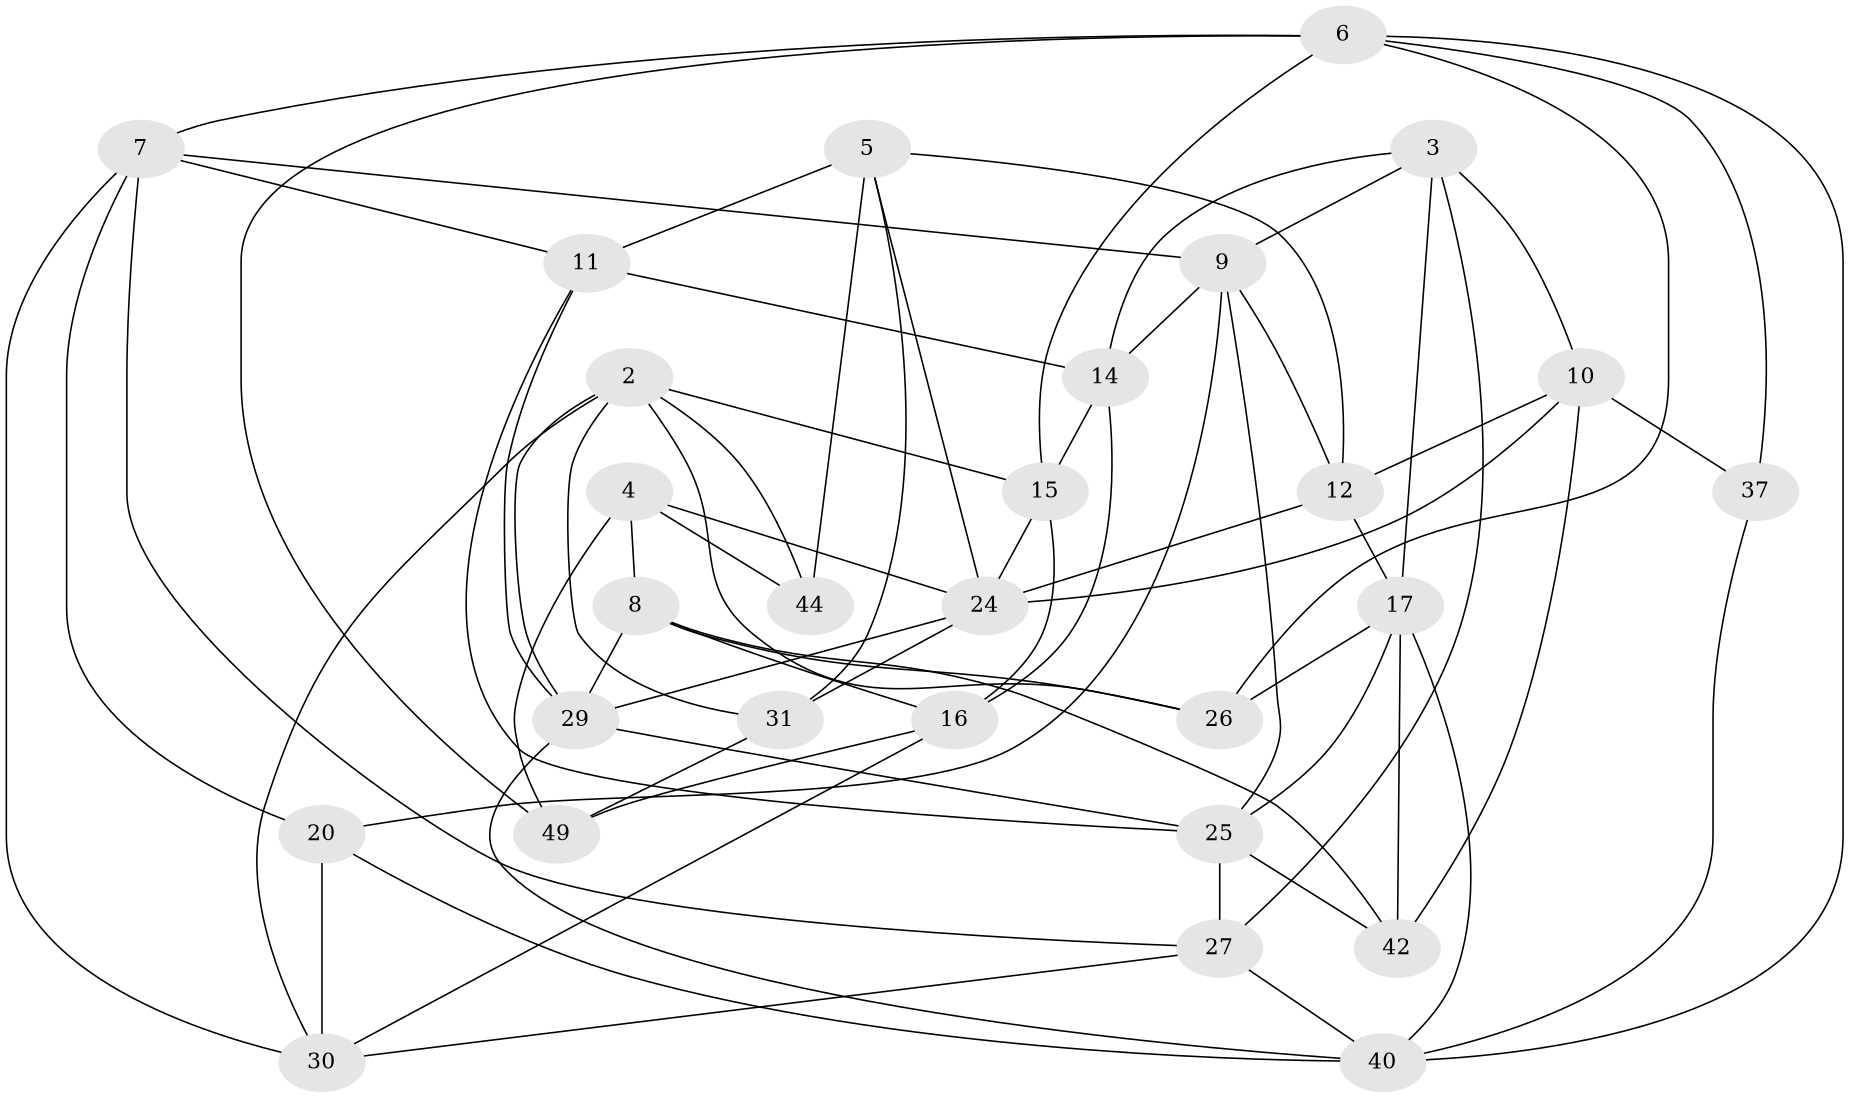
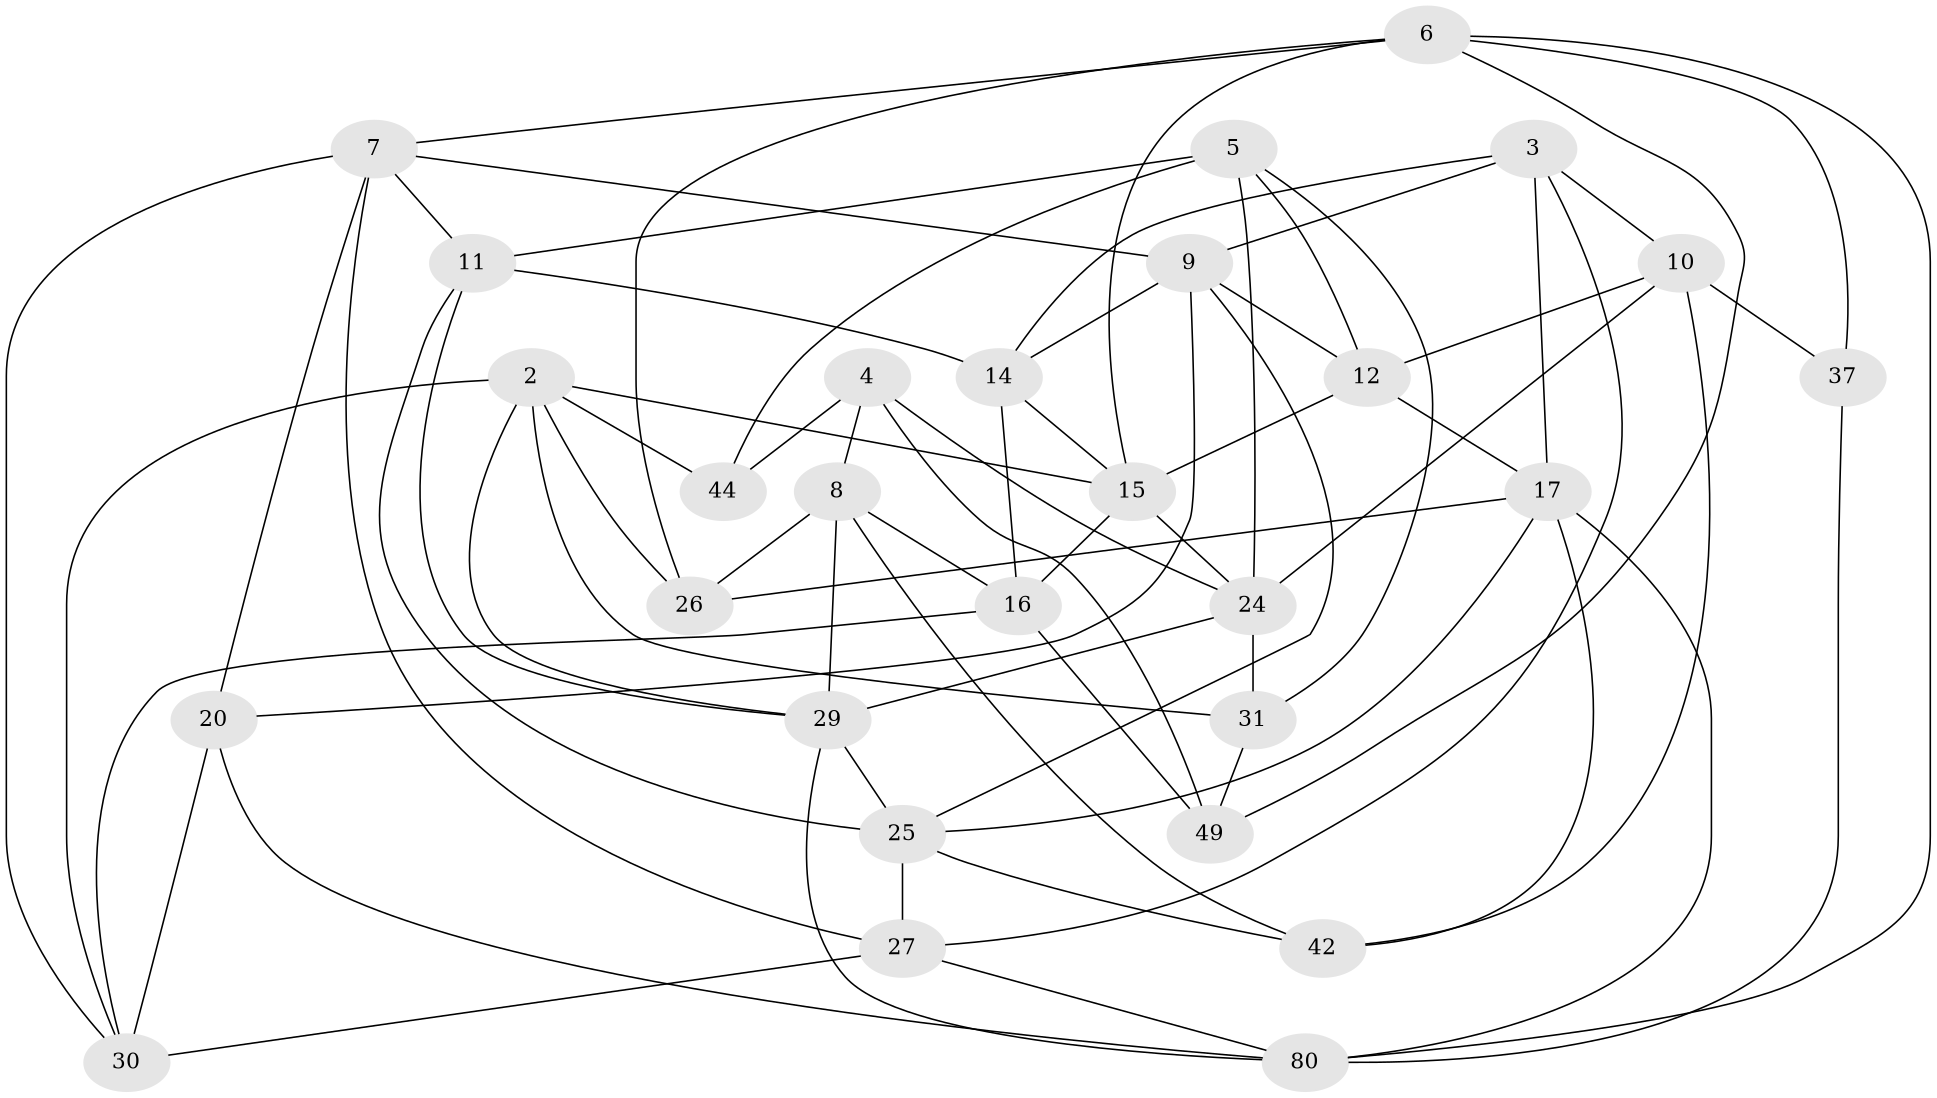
(1156, 551) -> (1242, 439)
(1383, 1063) -> (1305, 1063)
